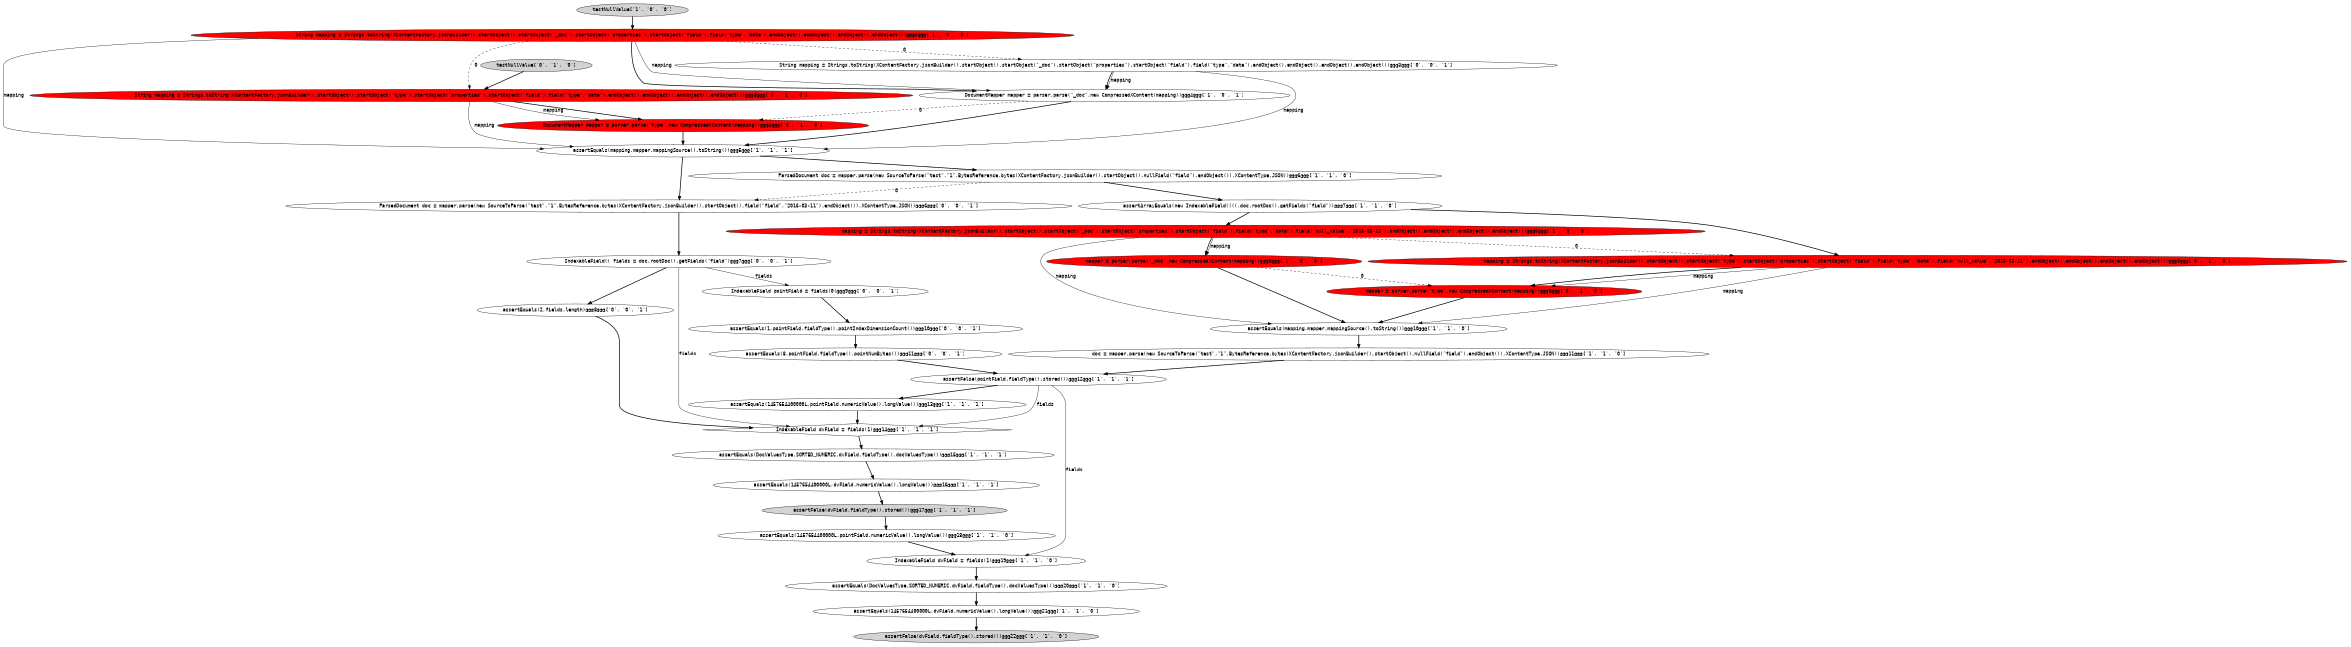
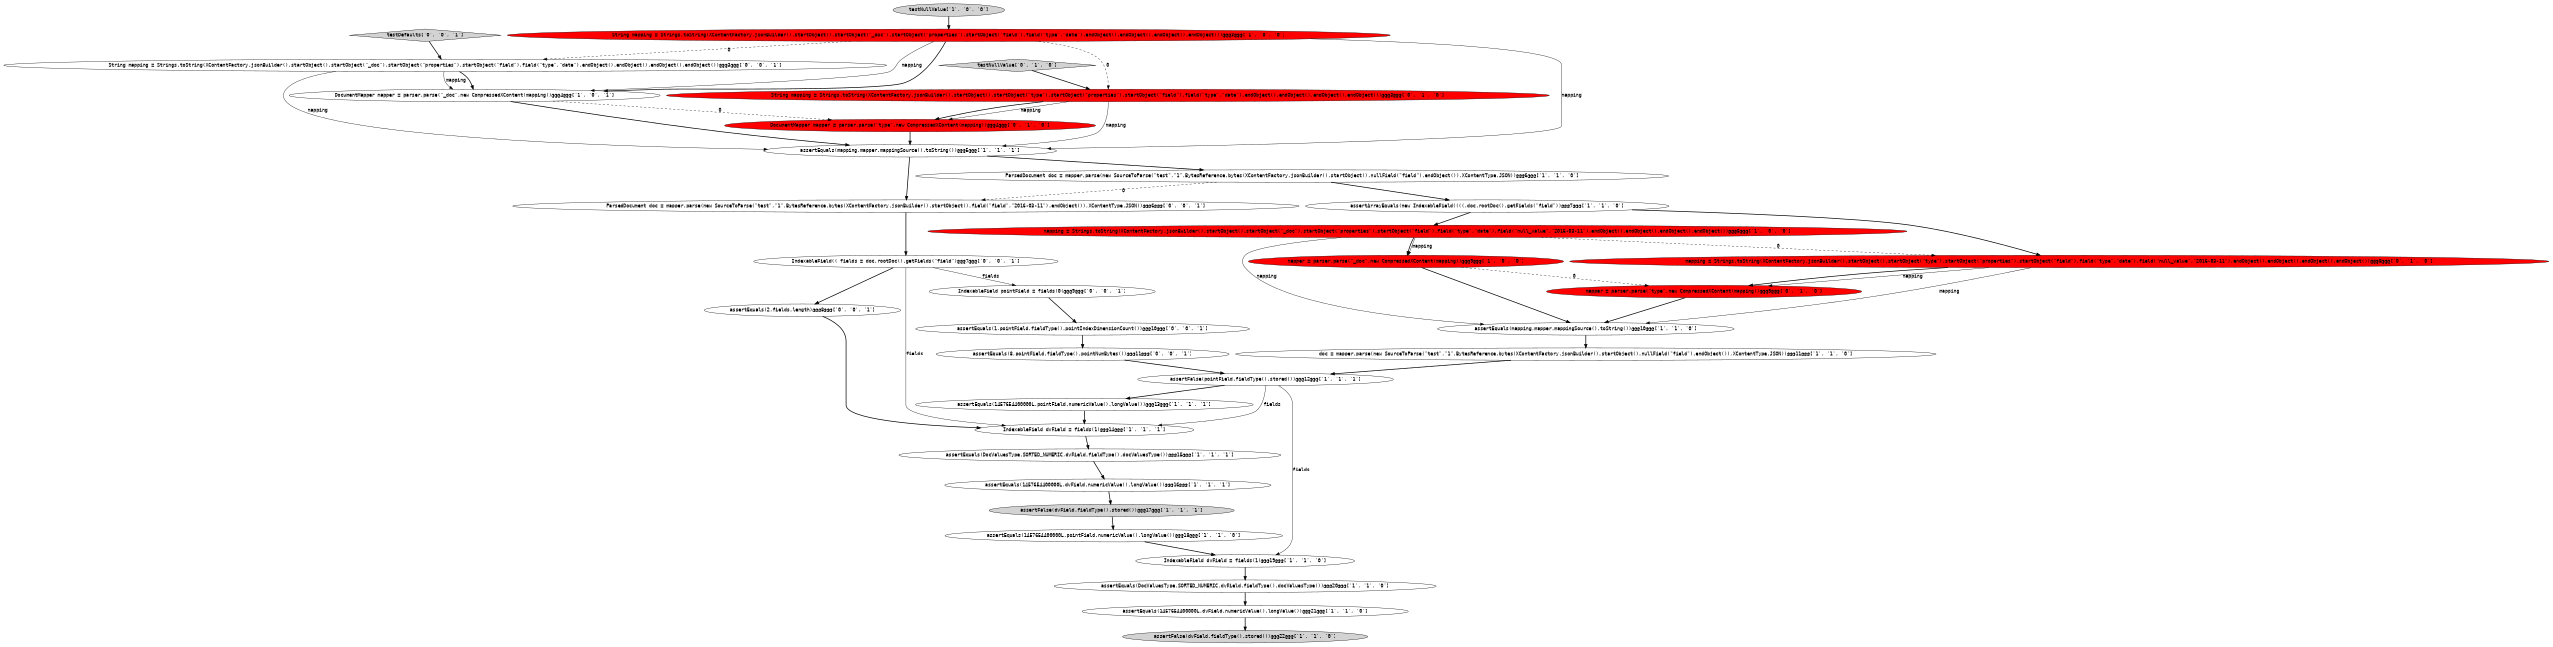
none -> (425, 35)
(536, 65) -> (1017, 65)
(857, 430) -> (1084, 430)
